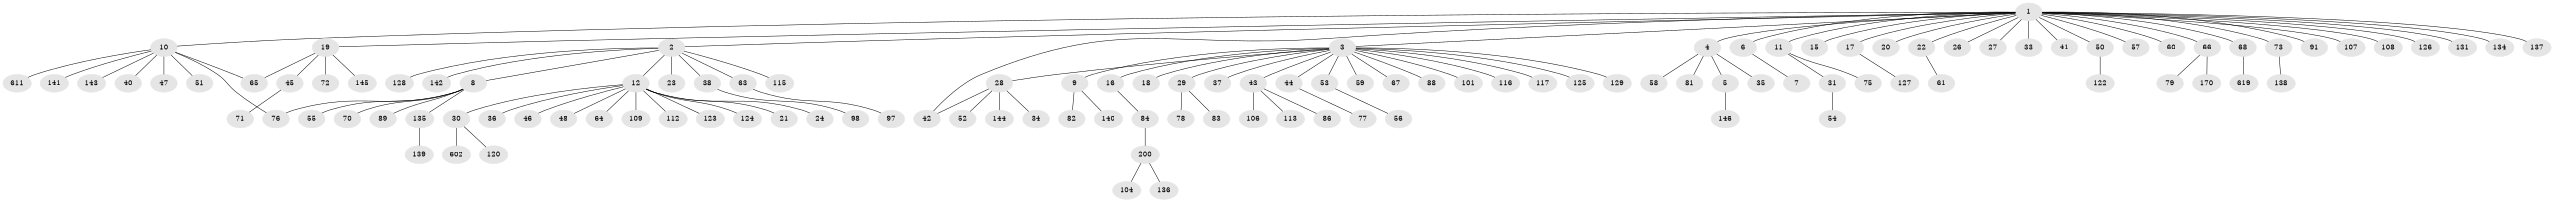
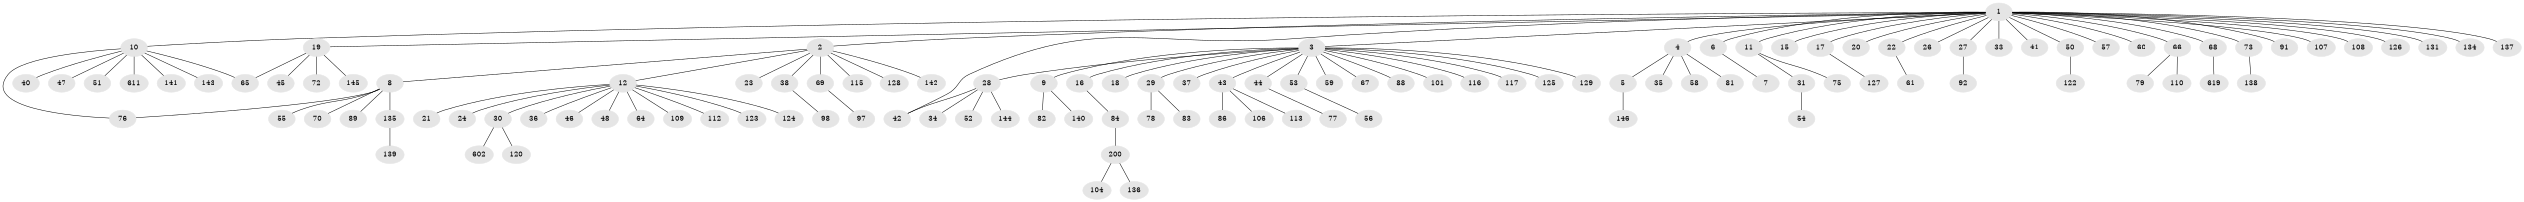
(743, 83) -> (820, 83)
none -> (1963, 83)
(2207, 83) -> (2177, 83)
(240, 119) -> none
